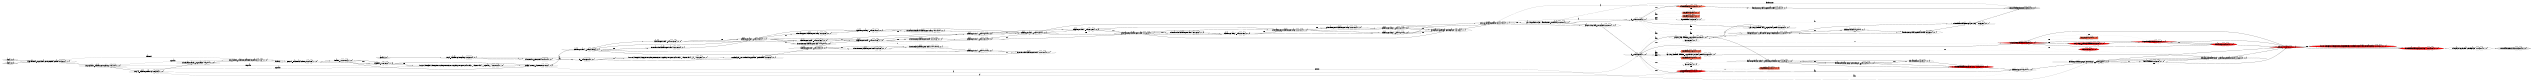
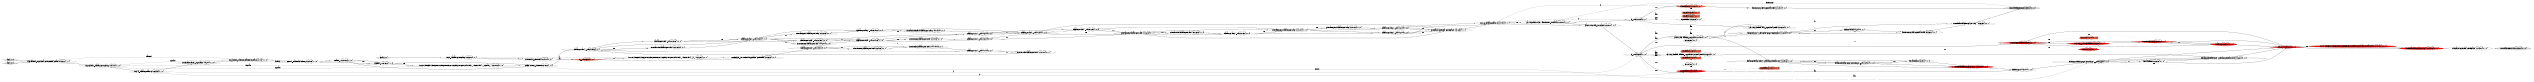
(587, 60) -> (587, 60)
